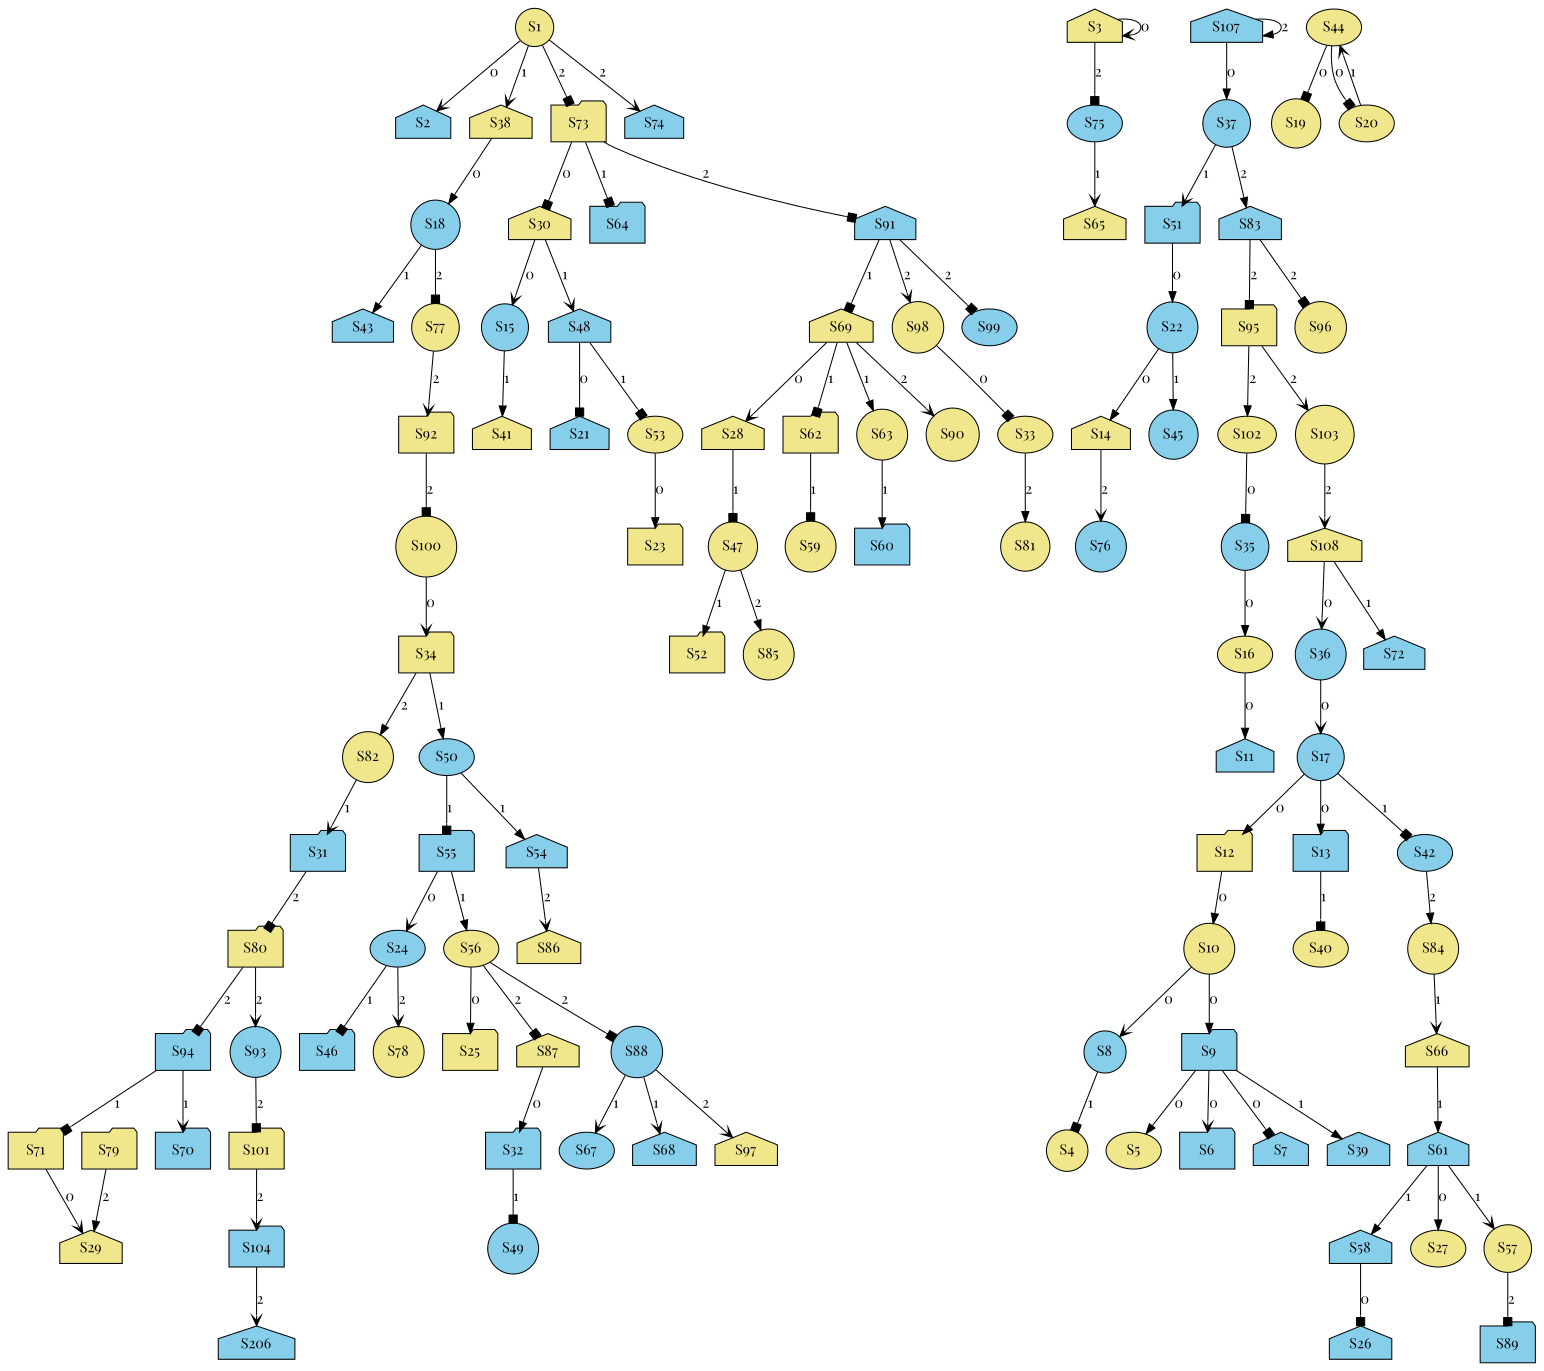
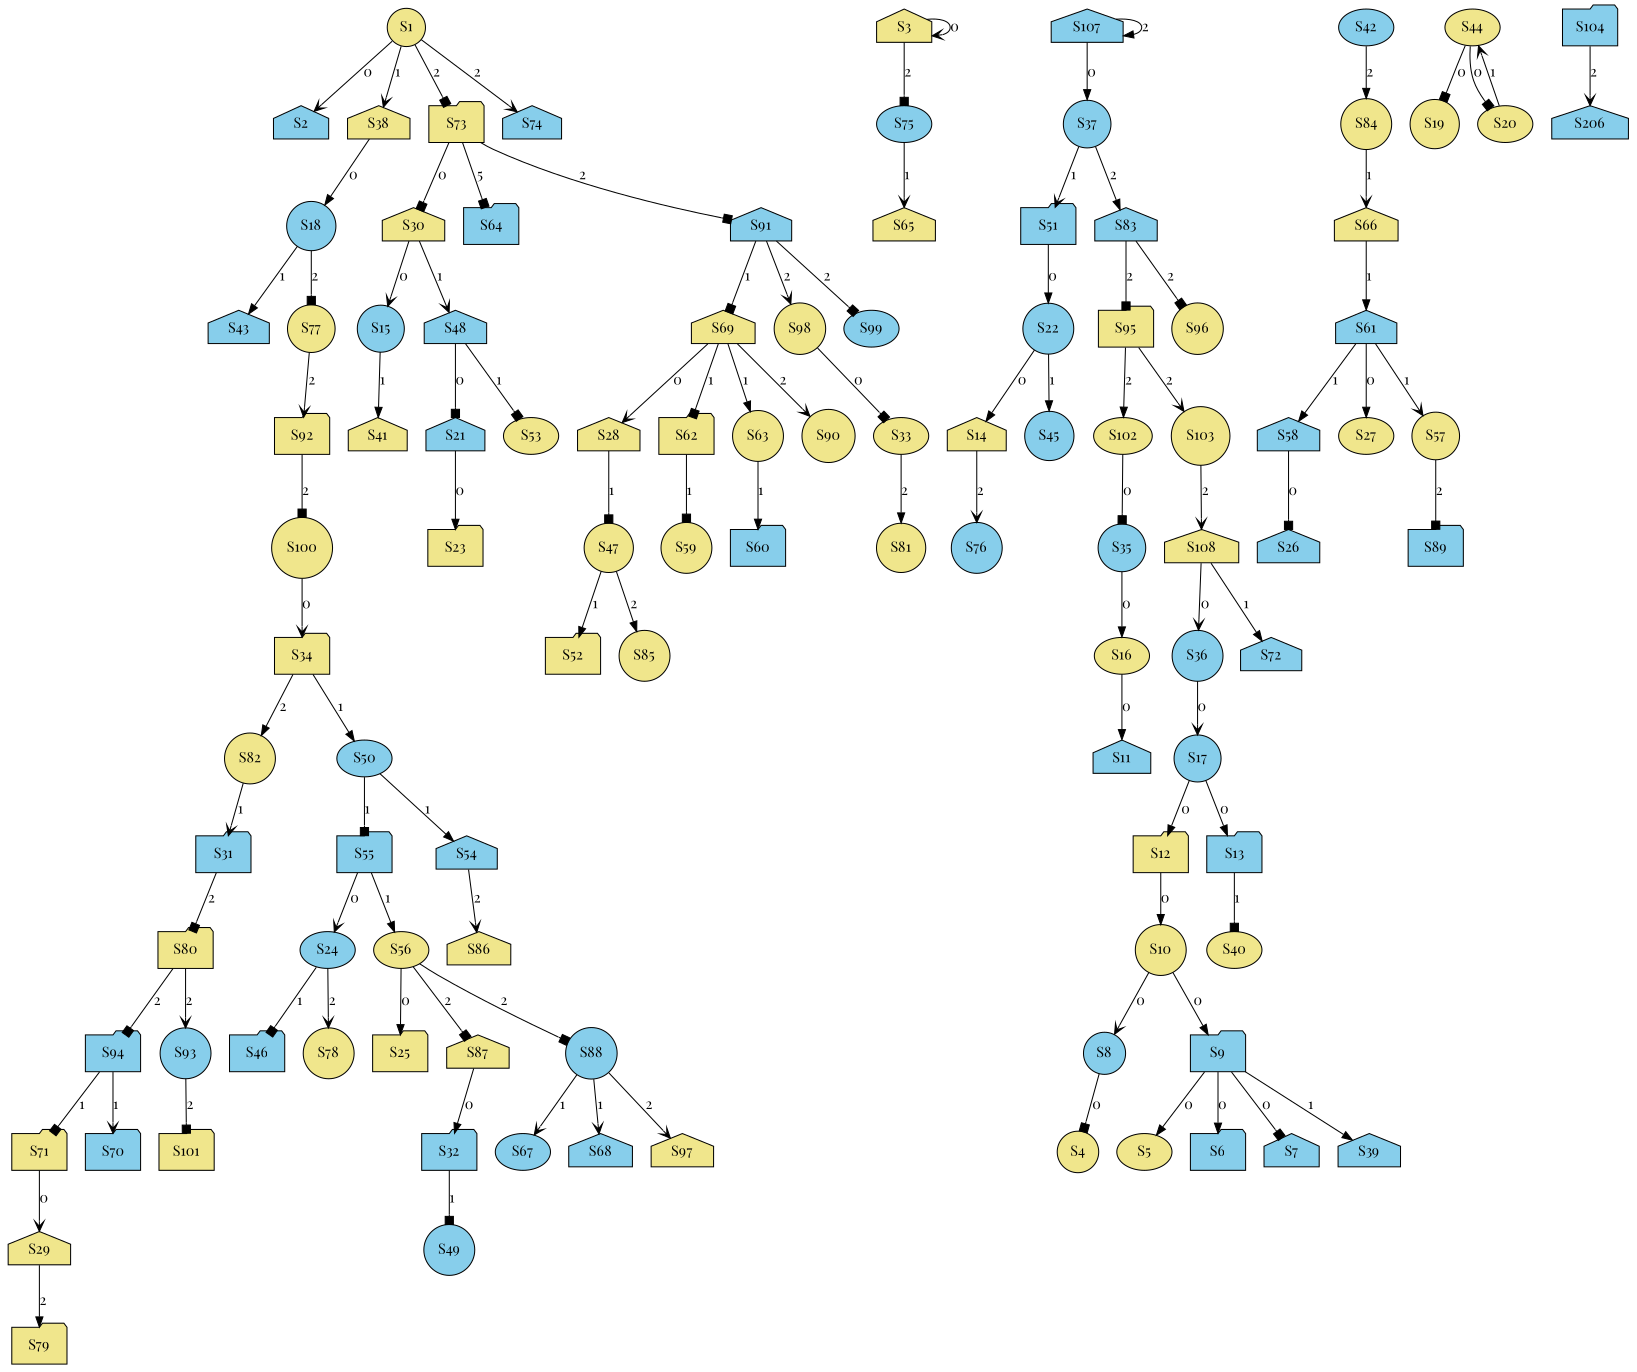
(604, 174) -> (480, 175)
(655, 485) -> (455, 485)
(1370, 802) -> none
(1208, 1096) -> (1218, 1097)
(1091, 1104) -> (1097, 1105)
(257, 1194) -> none
(101, 1195) -> (39, 1291)
